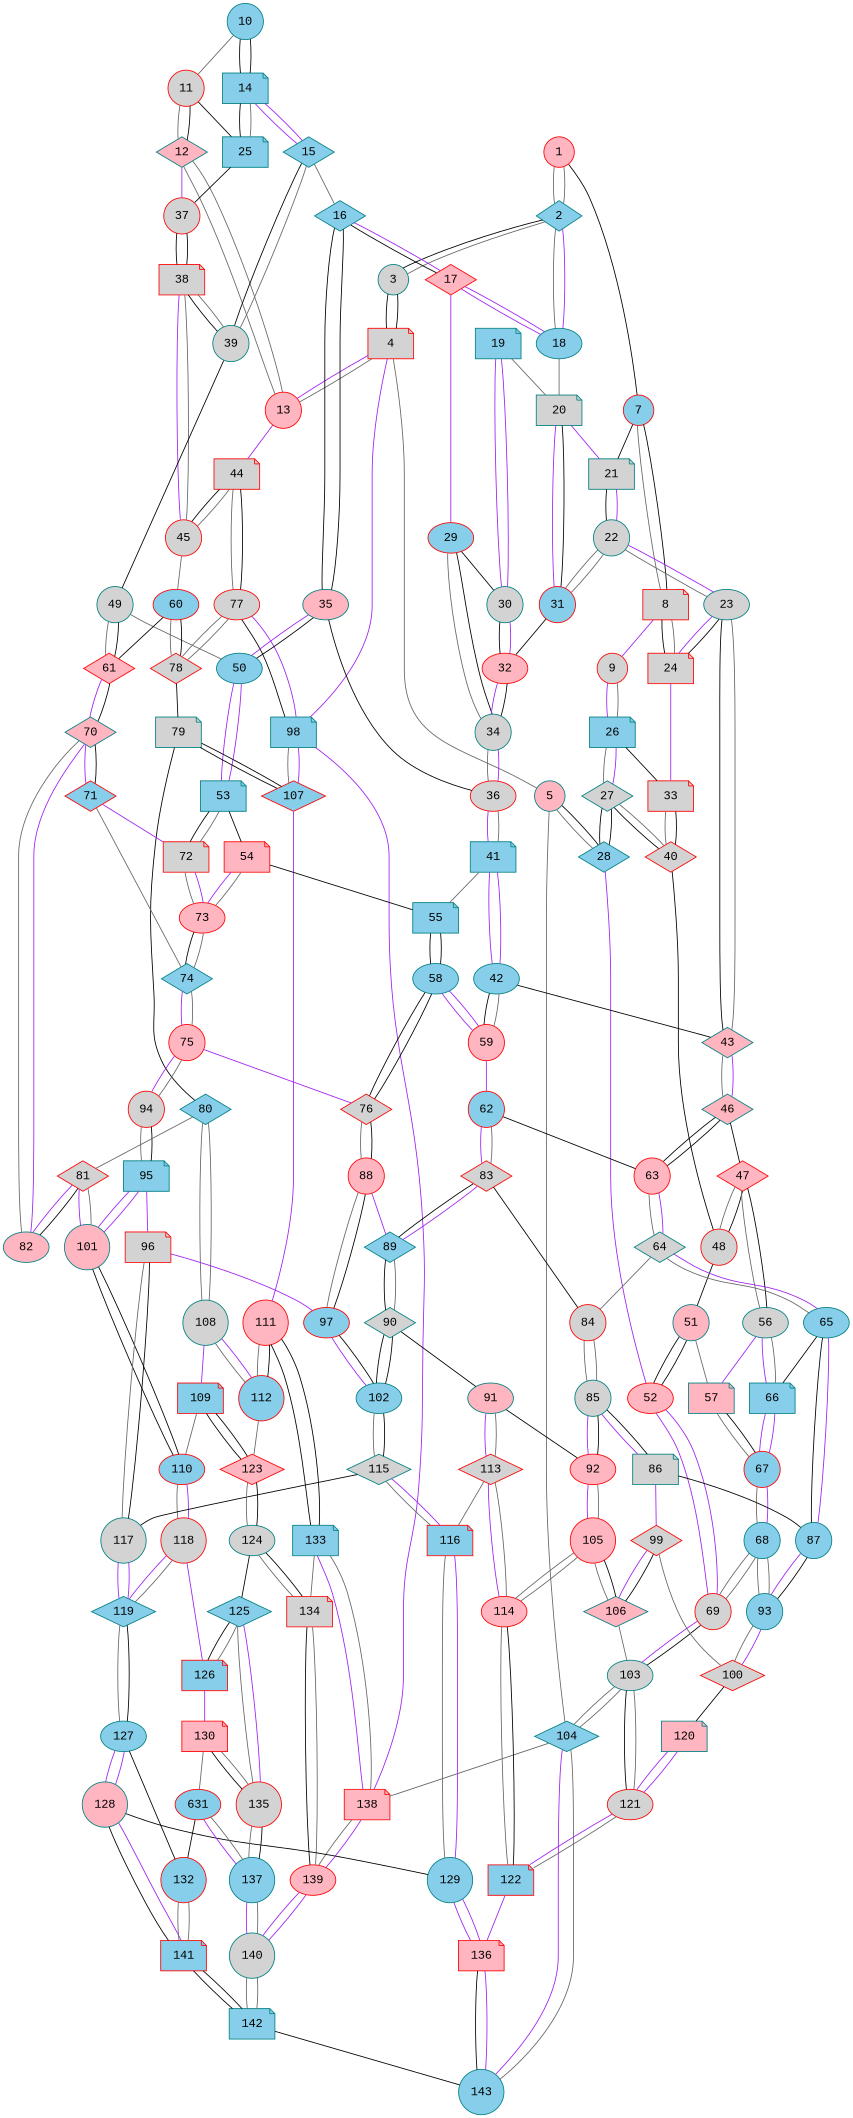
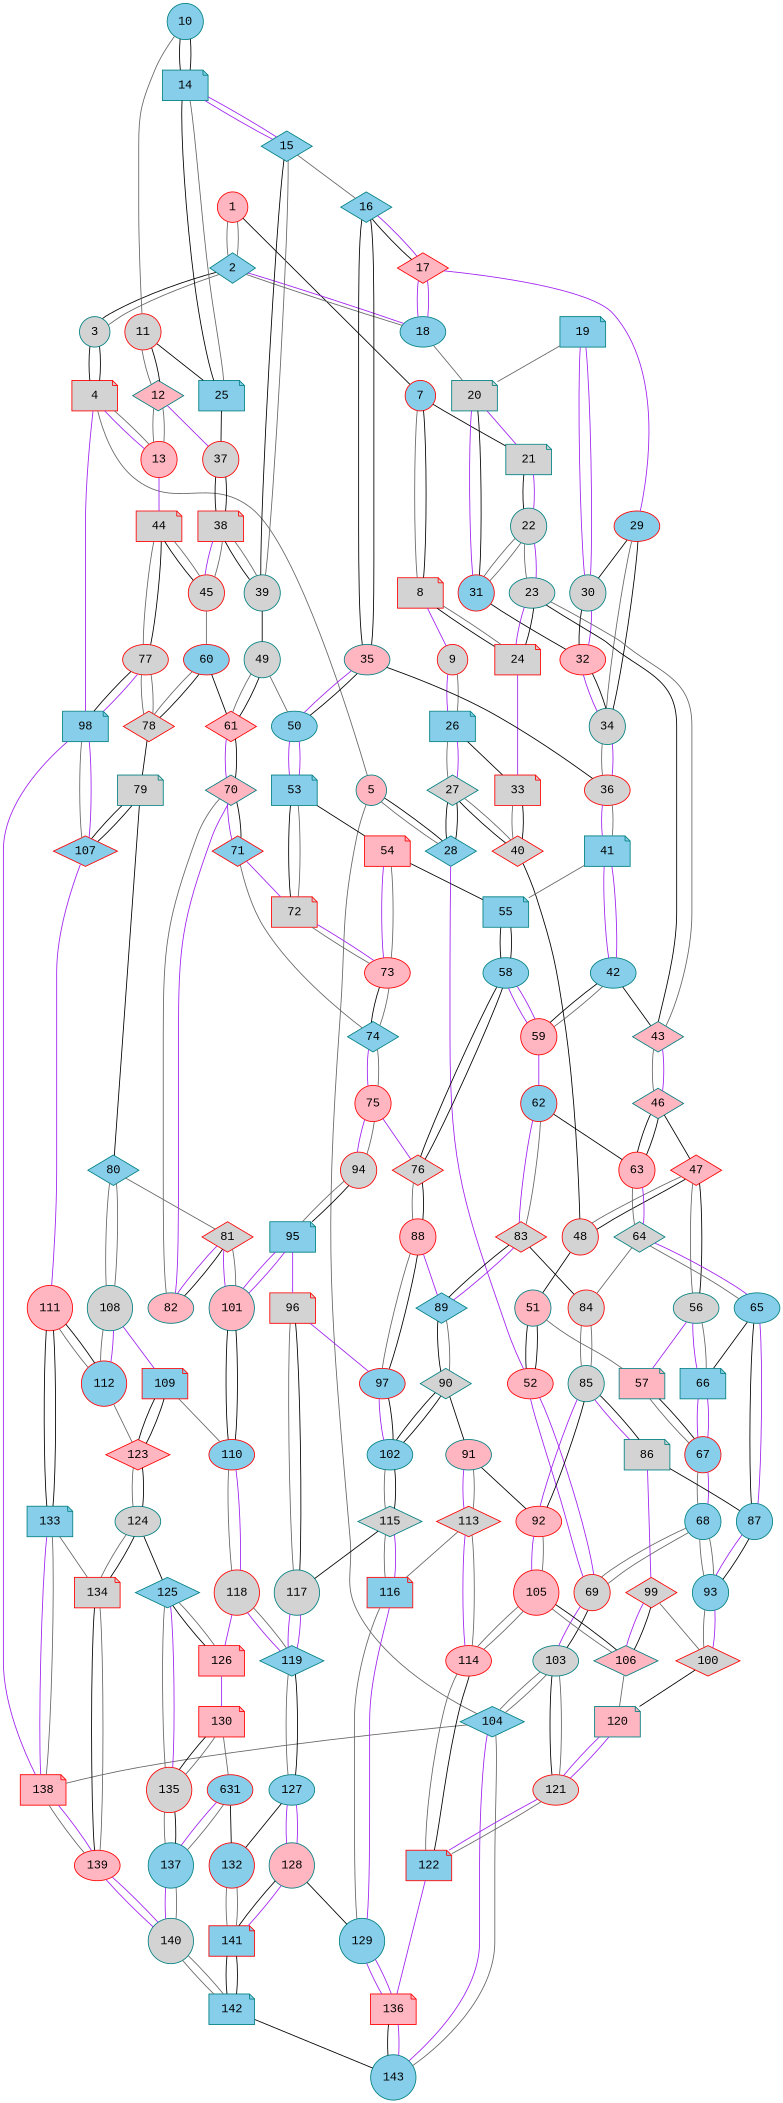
(623, 1643) -> (622, 1691)
(205, 1675) -> (222, 1661)
